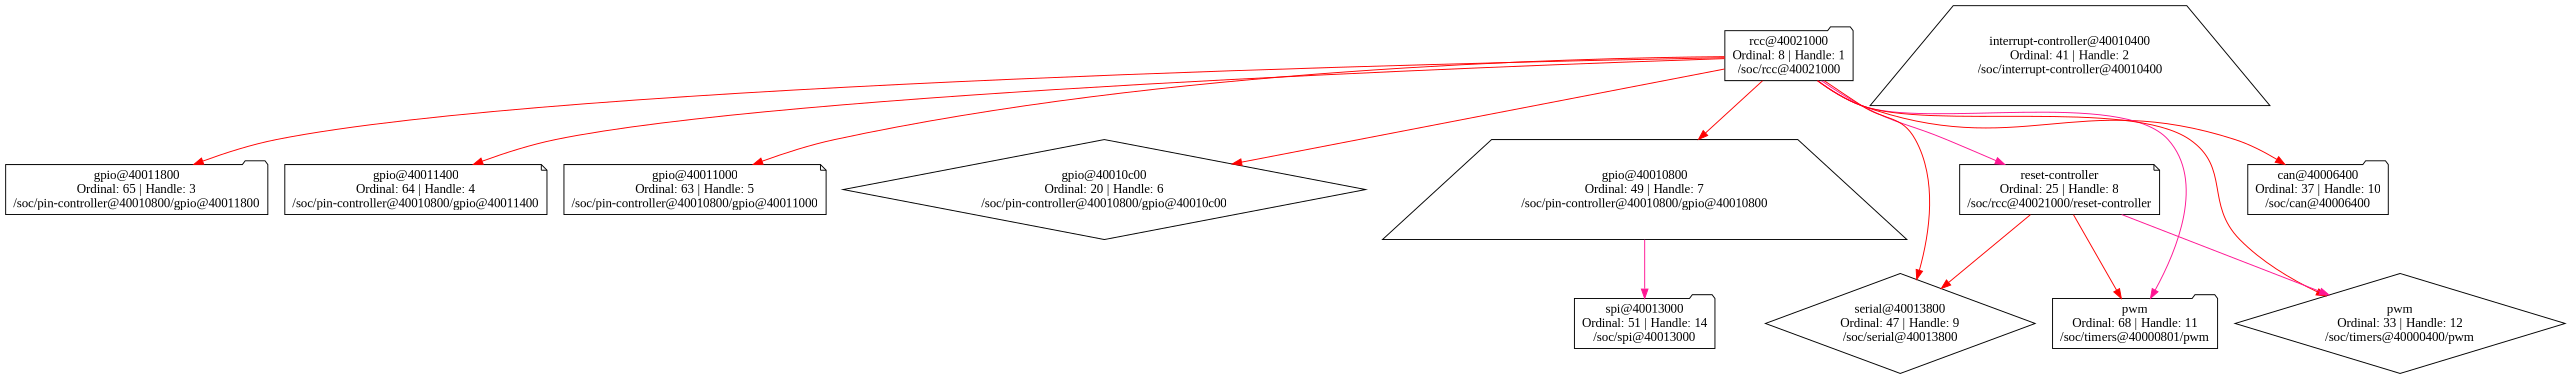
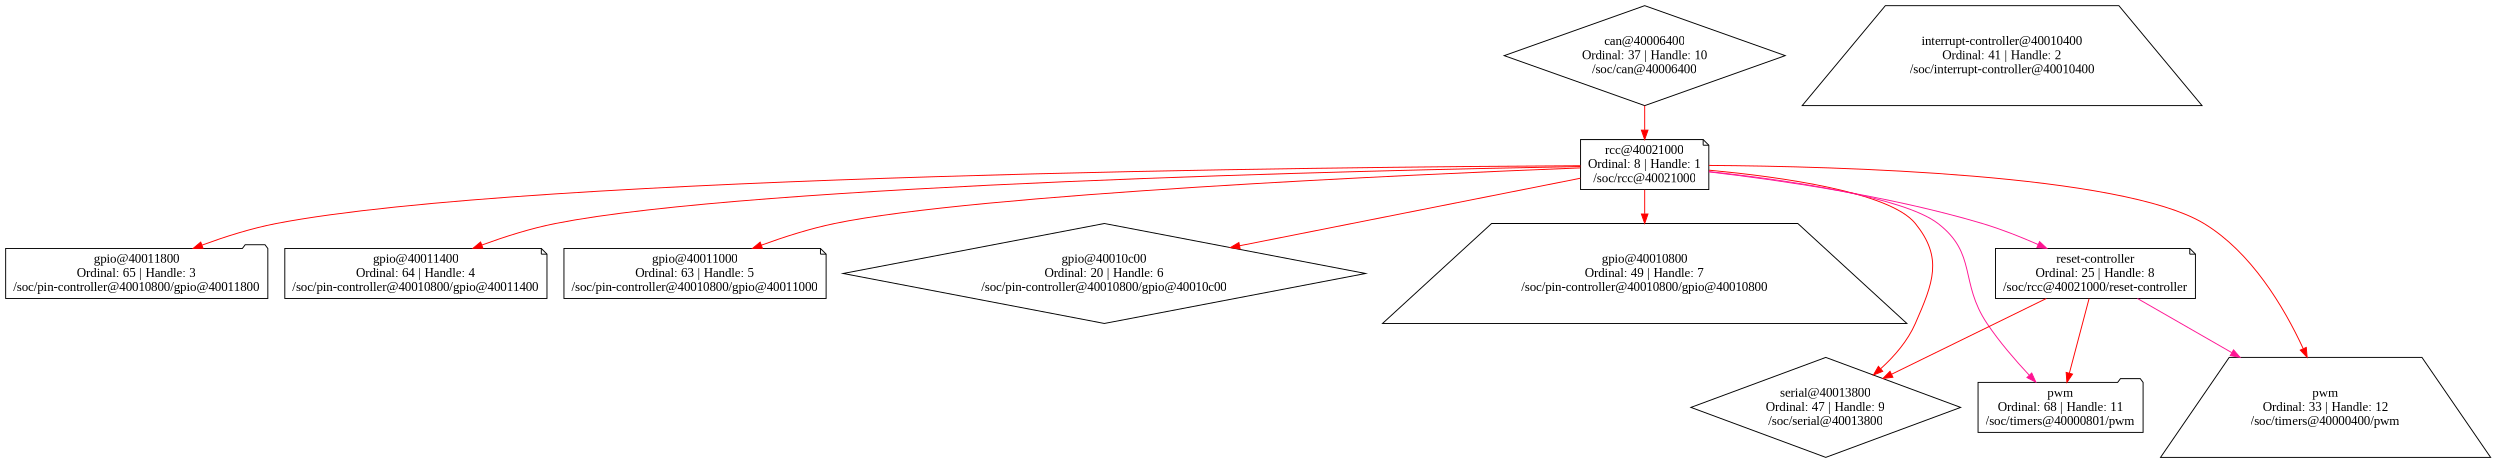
(1789, 56) -> (1645, 165)
(2046, 125) -> (1645, 118)
(2318, 190) -> (1645, 56)
(1645, 323) -> none
(2400, 323) -> (2326, 407)
